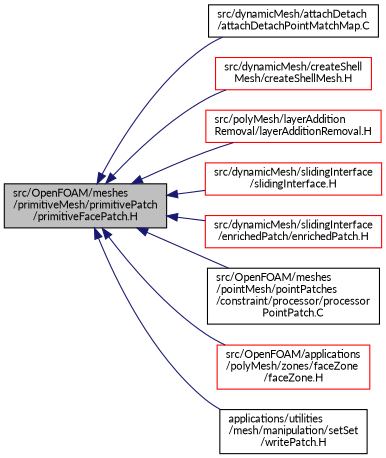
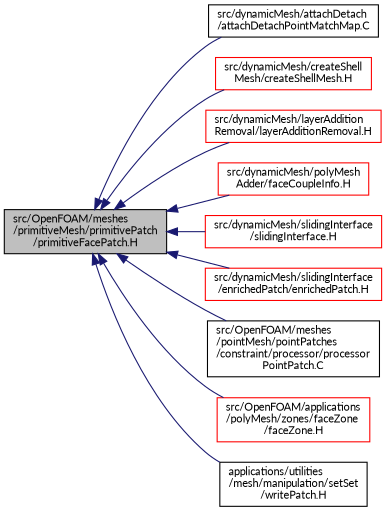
(293, 126) -> (293, 126)
none -> (293, 179)
